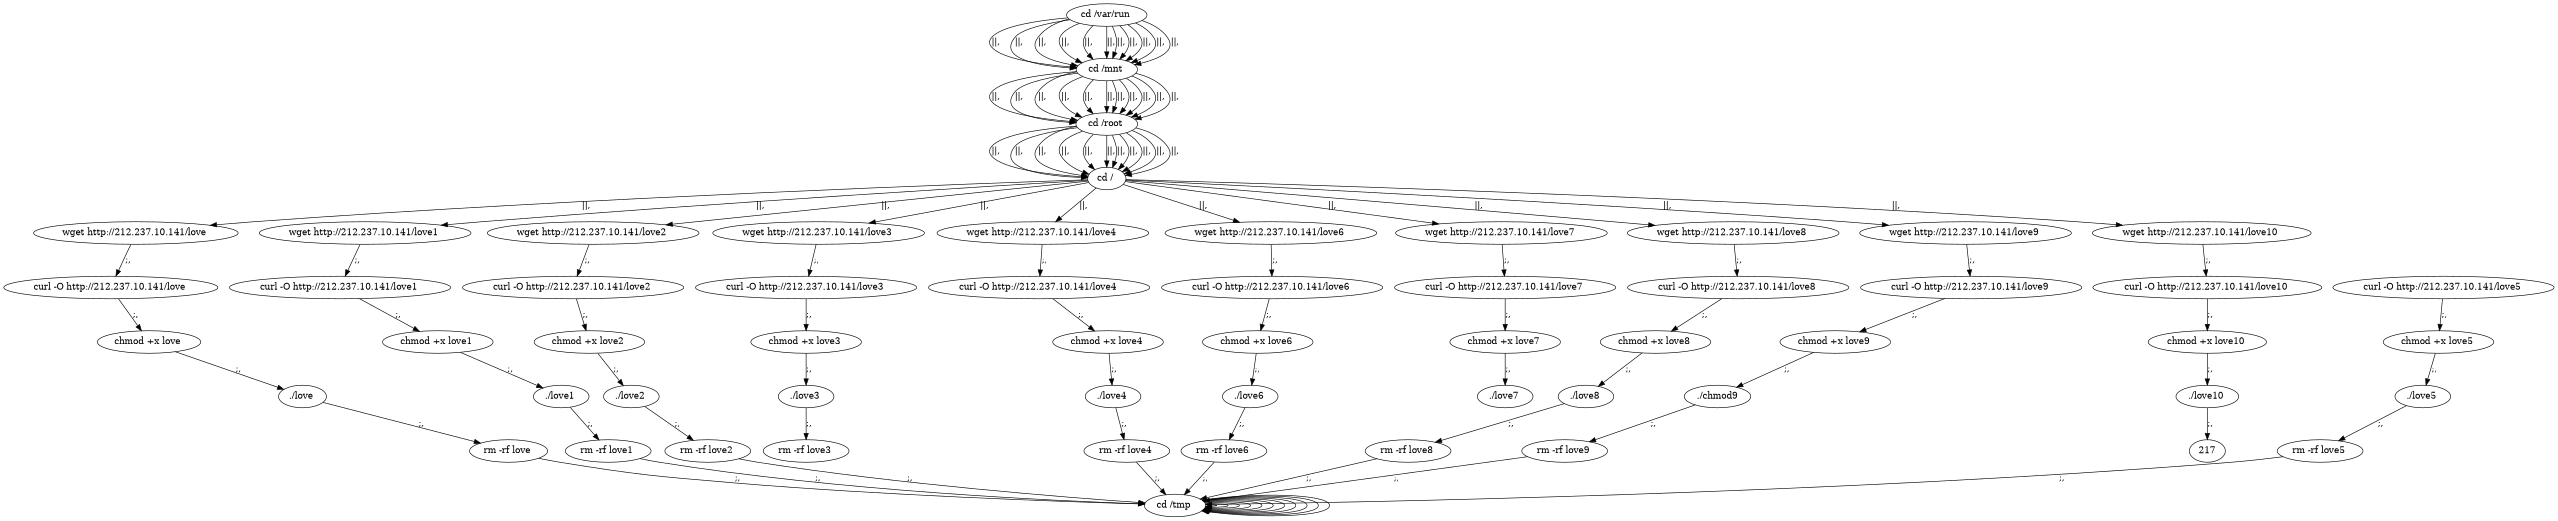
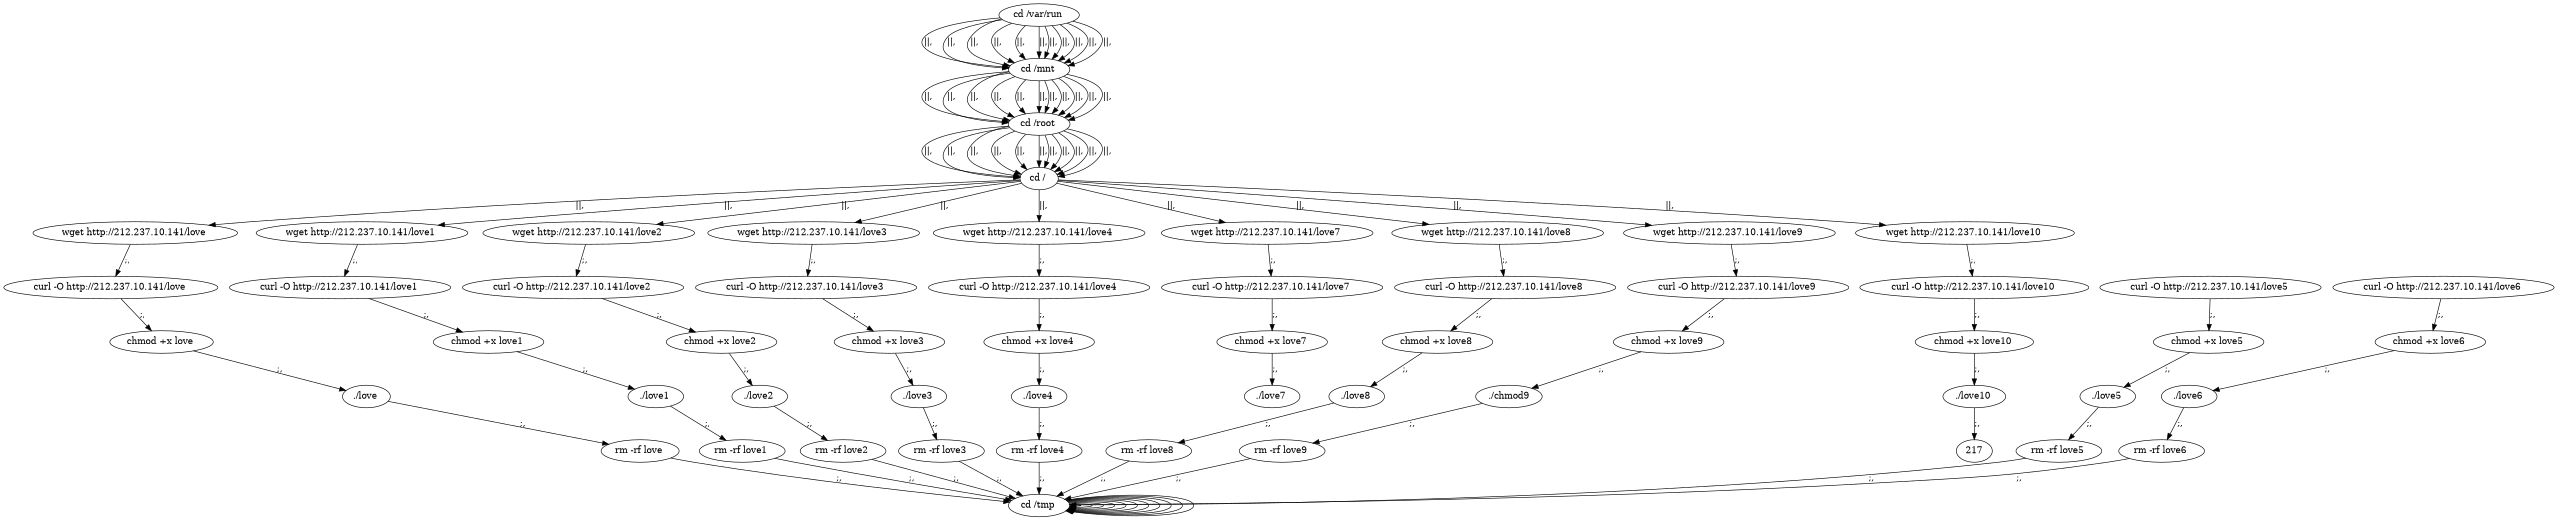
(1271, 233) -> none
none -> (988, 477)
